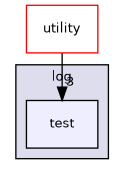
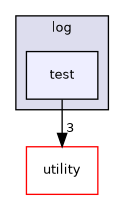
(62, 73) -> (62, 118)
